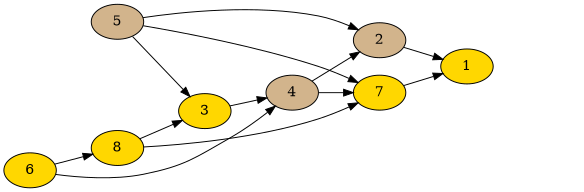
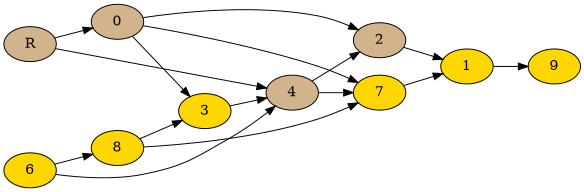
(117, 22) -> (117, 22)
none -> (30, 44)
none -> (554, 66)
